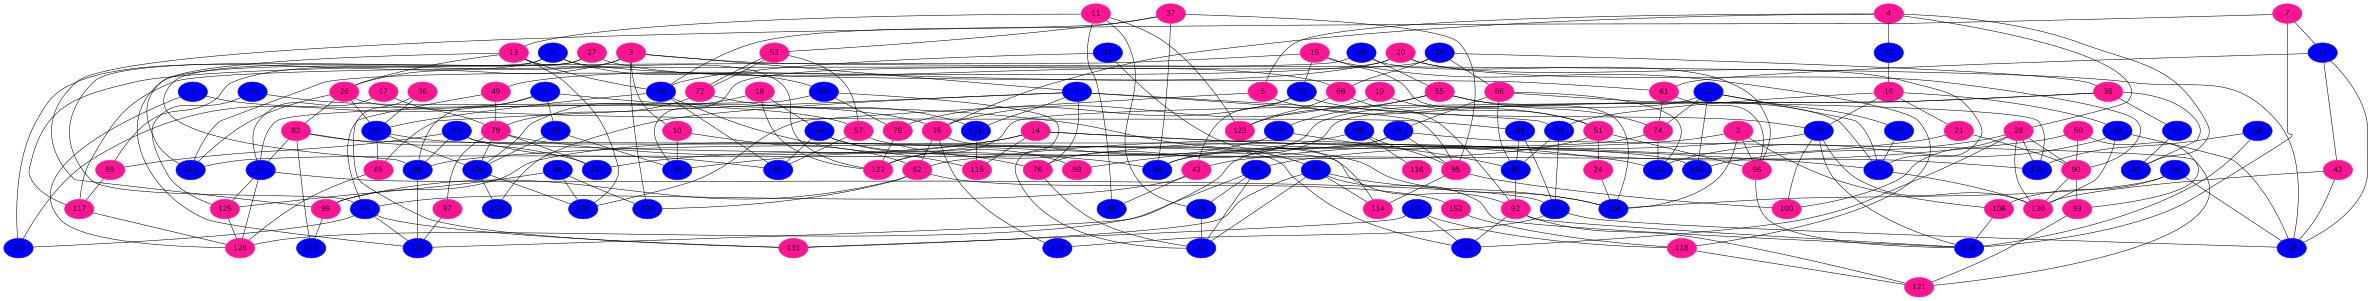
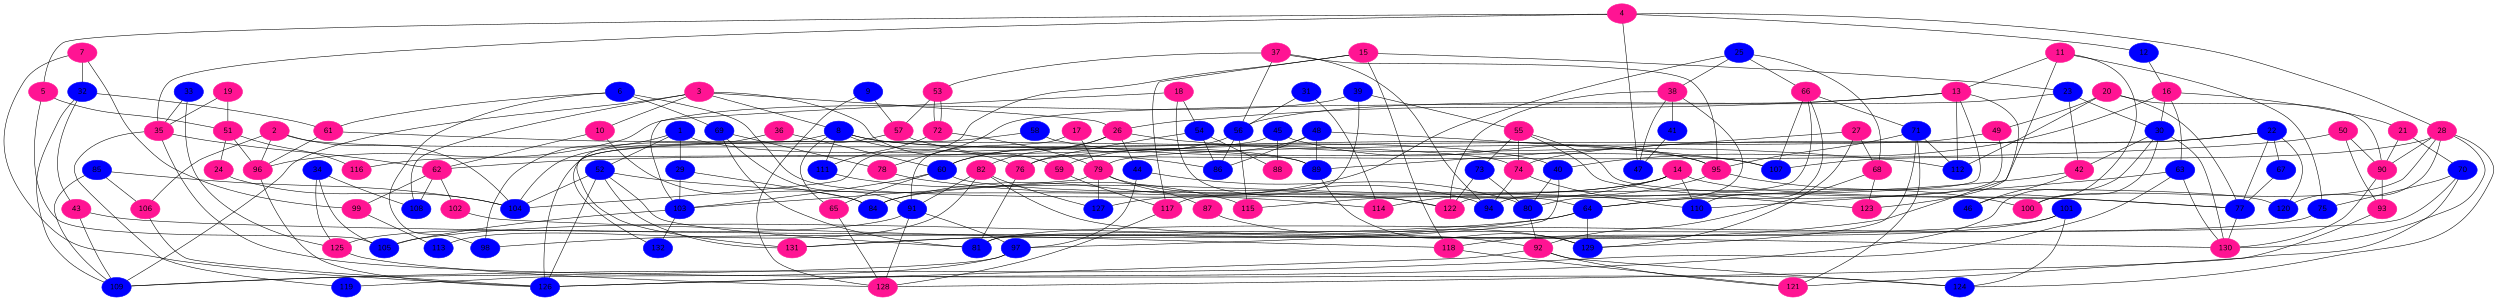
(959, 147) -> (277, 146)
(1456, 209) -> (455, 209)
